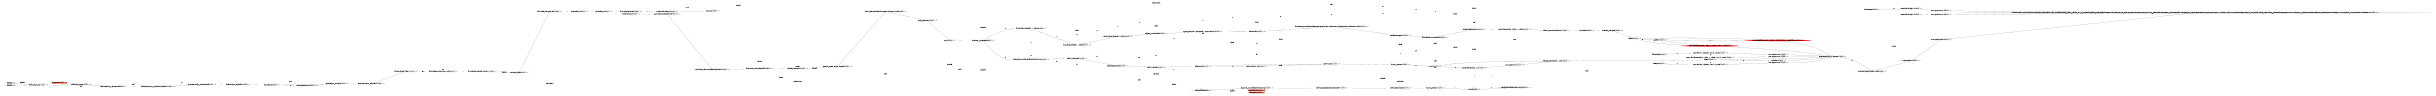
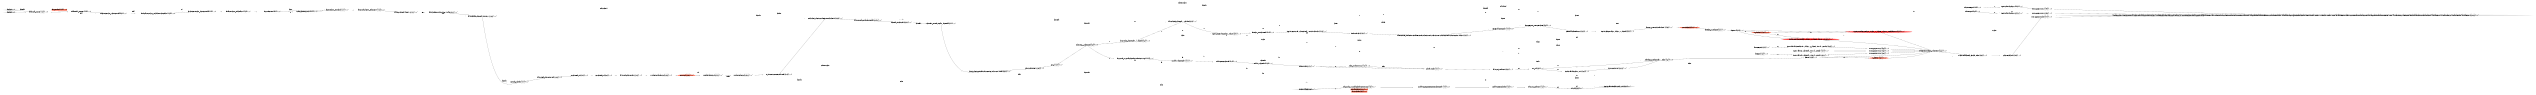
(713, 11) -> (686, 75)
none -> (1973, 12)
(1587, 30) -> (1690, 28)
(1660, 40) -> (1761, 33)
none -> (1761, 48)
(1660, 54) -> none
(1778, 61) -> (1879, 58)
none -> (713, 75)
(1232, 91) -> (1335, 90)
